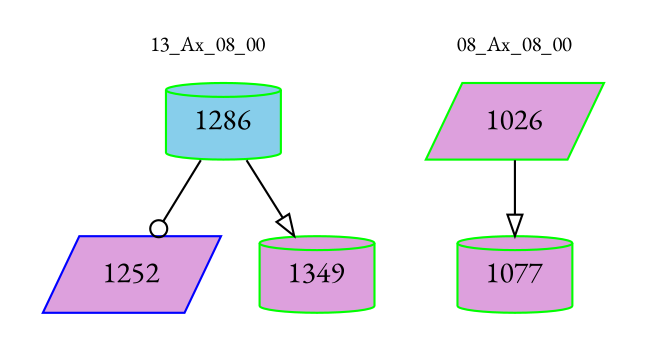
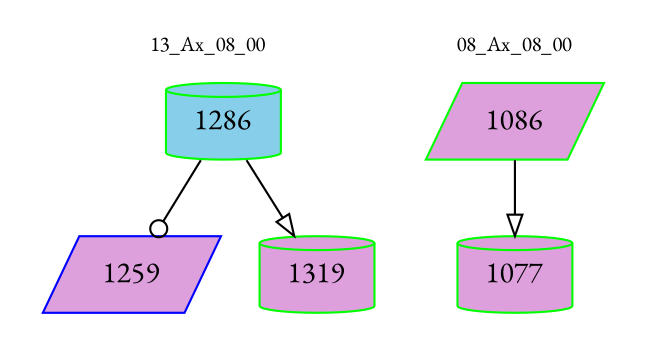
(515, 121) -> (515, 121)
(132, 274) -> (132, 274)
(317, 274) -> (317, 274)
